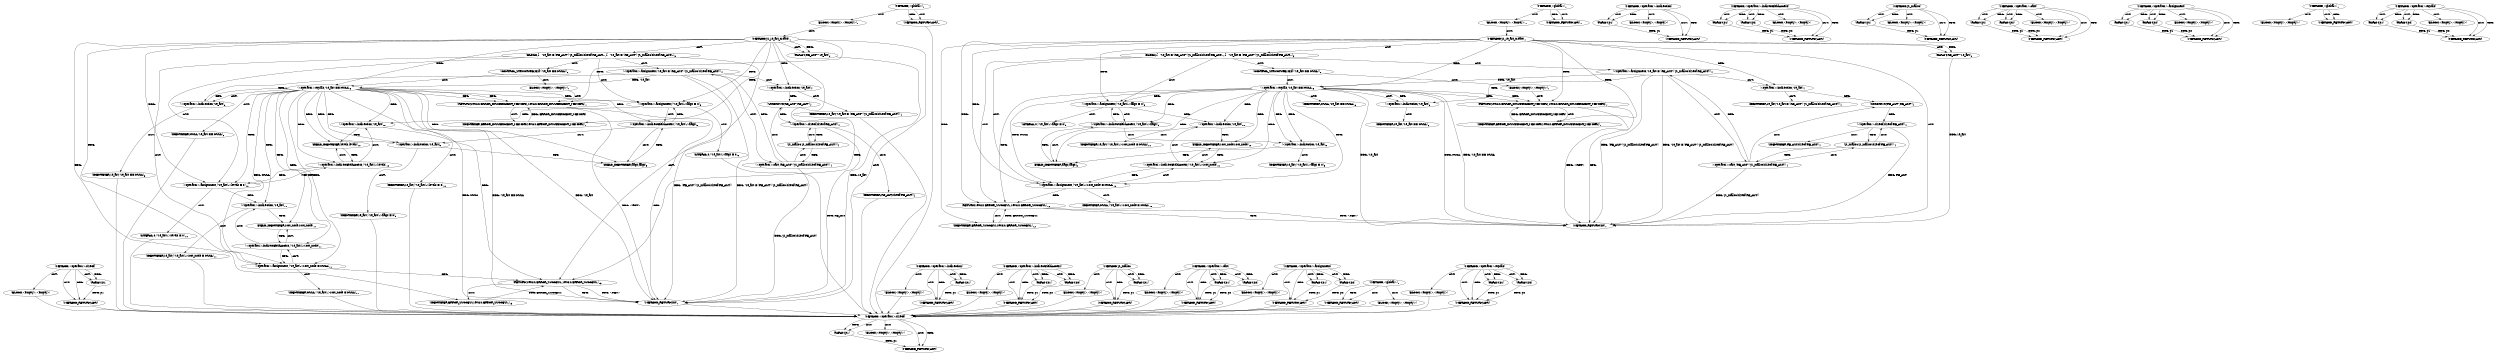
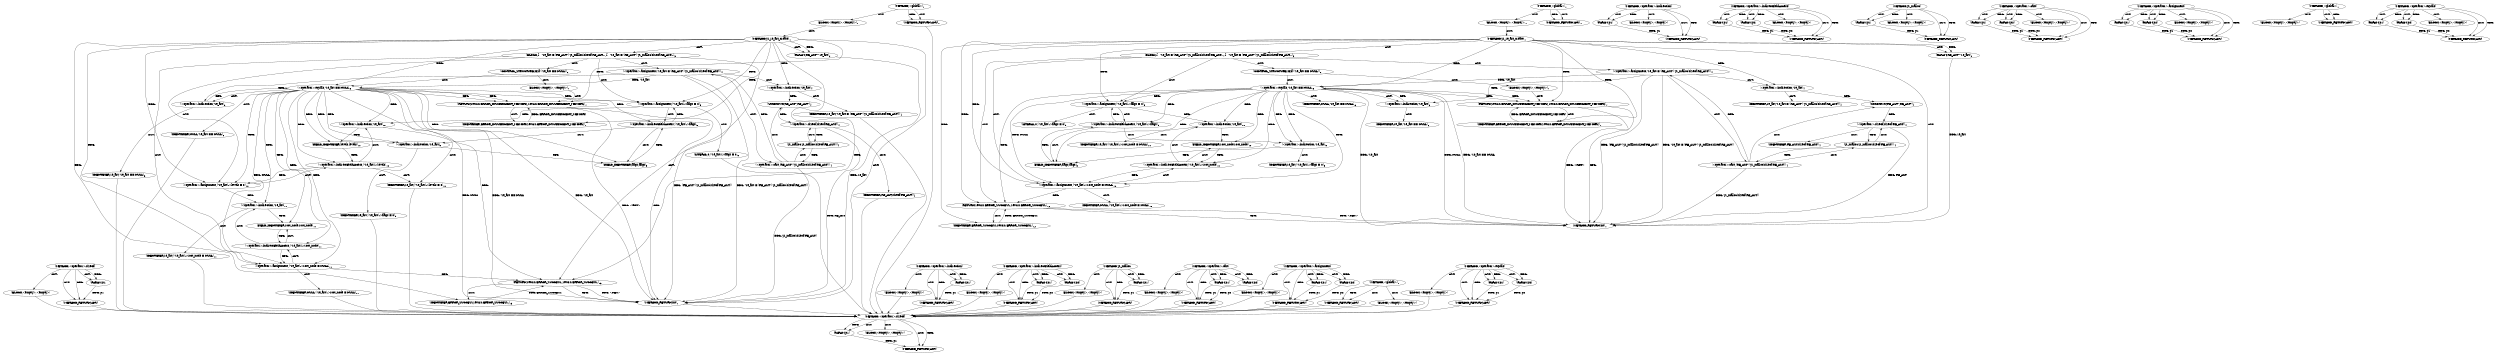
(339, 157) -> (391, 173)
(309, 175) -> (309, 175)
(164, 236) -> none
